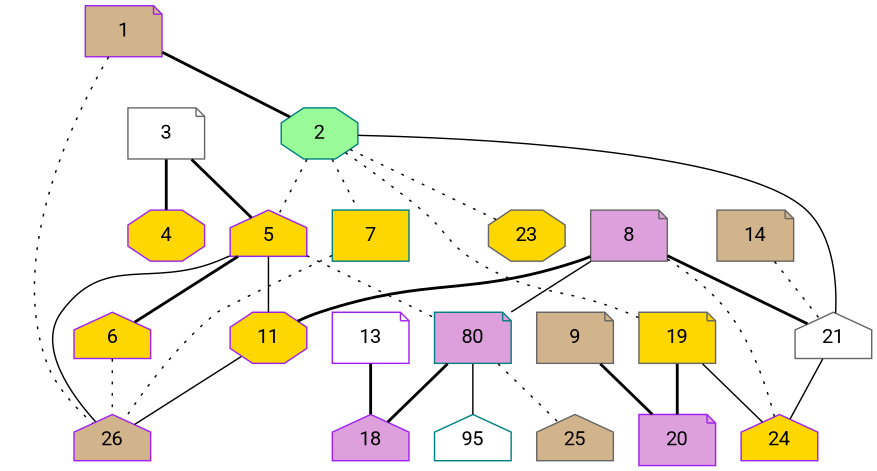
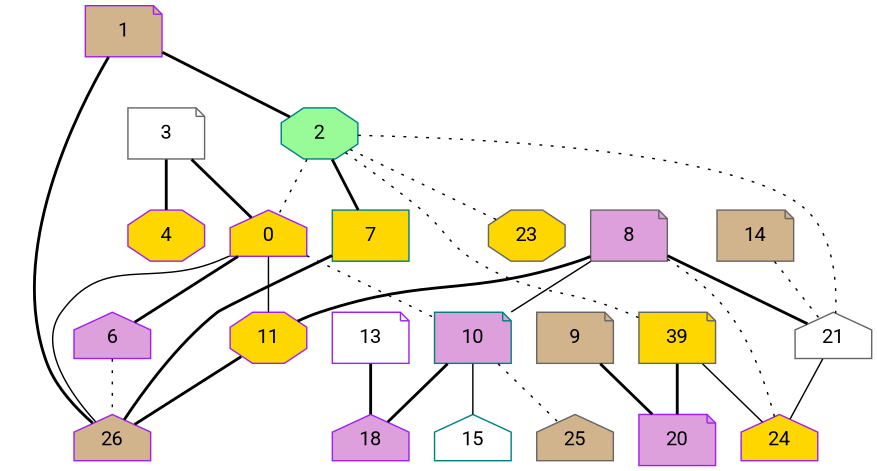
(642, 157) -> (642, 157)
(345, 185) -> (345, 185)
(268, 236) -> (268, 236)
(39, 242) -> (39, 242)
(212, 317) -> (212, 317)
(112, 338) -> (112, 338)
(473, 338) -> (473, 338)
(677, 338) -> (677, 338)
(188, 390) -> (188, 390)
(473, 440) -> (473, 440)
